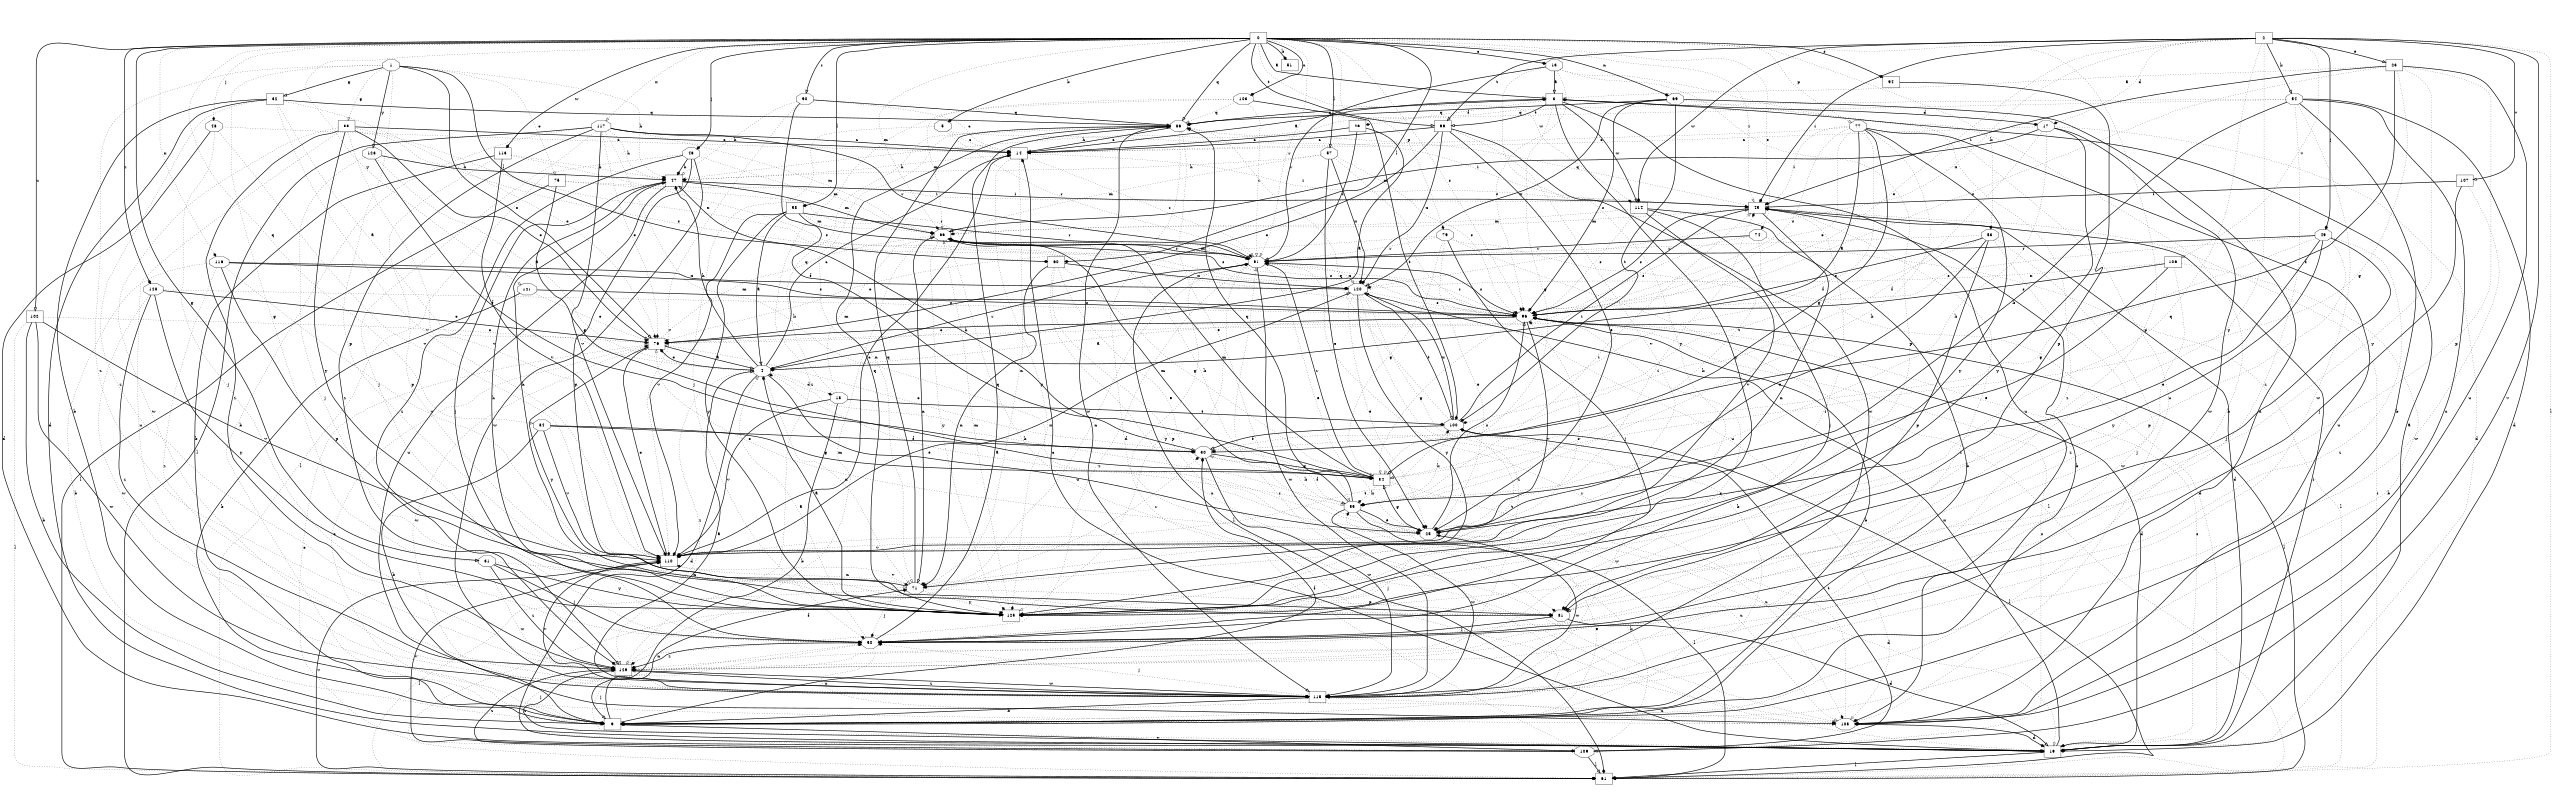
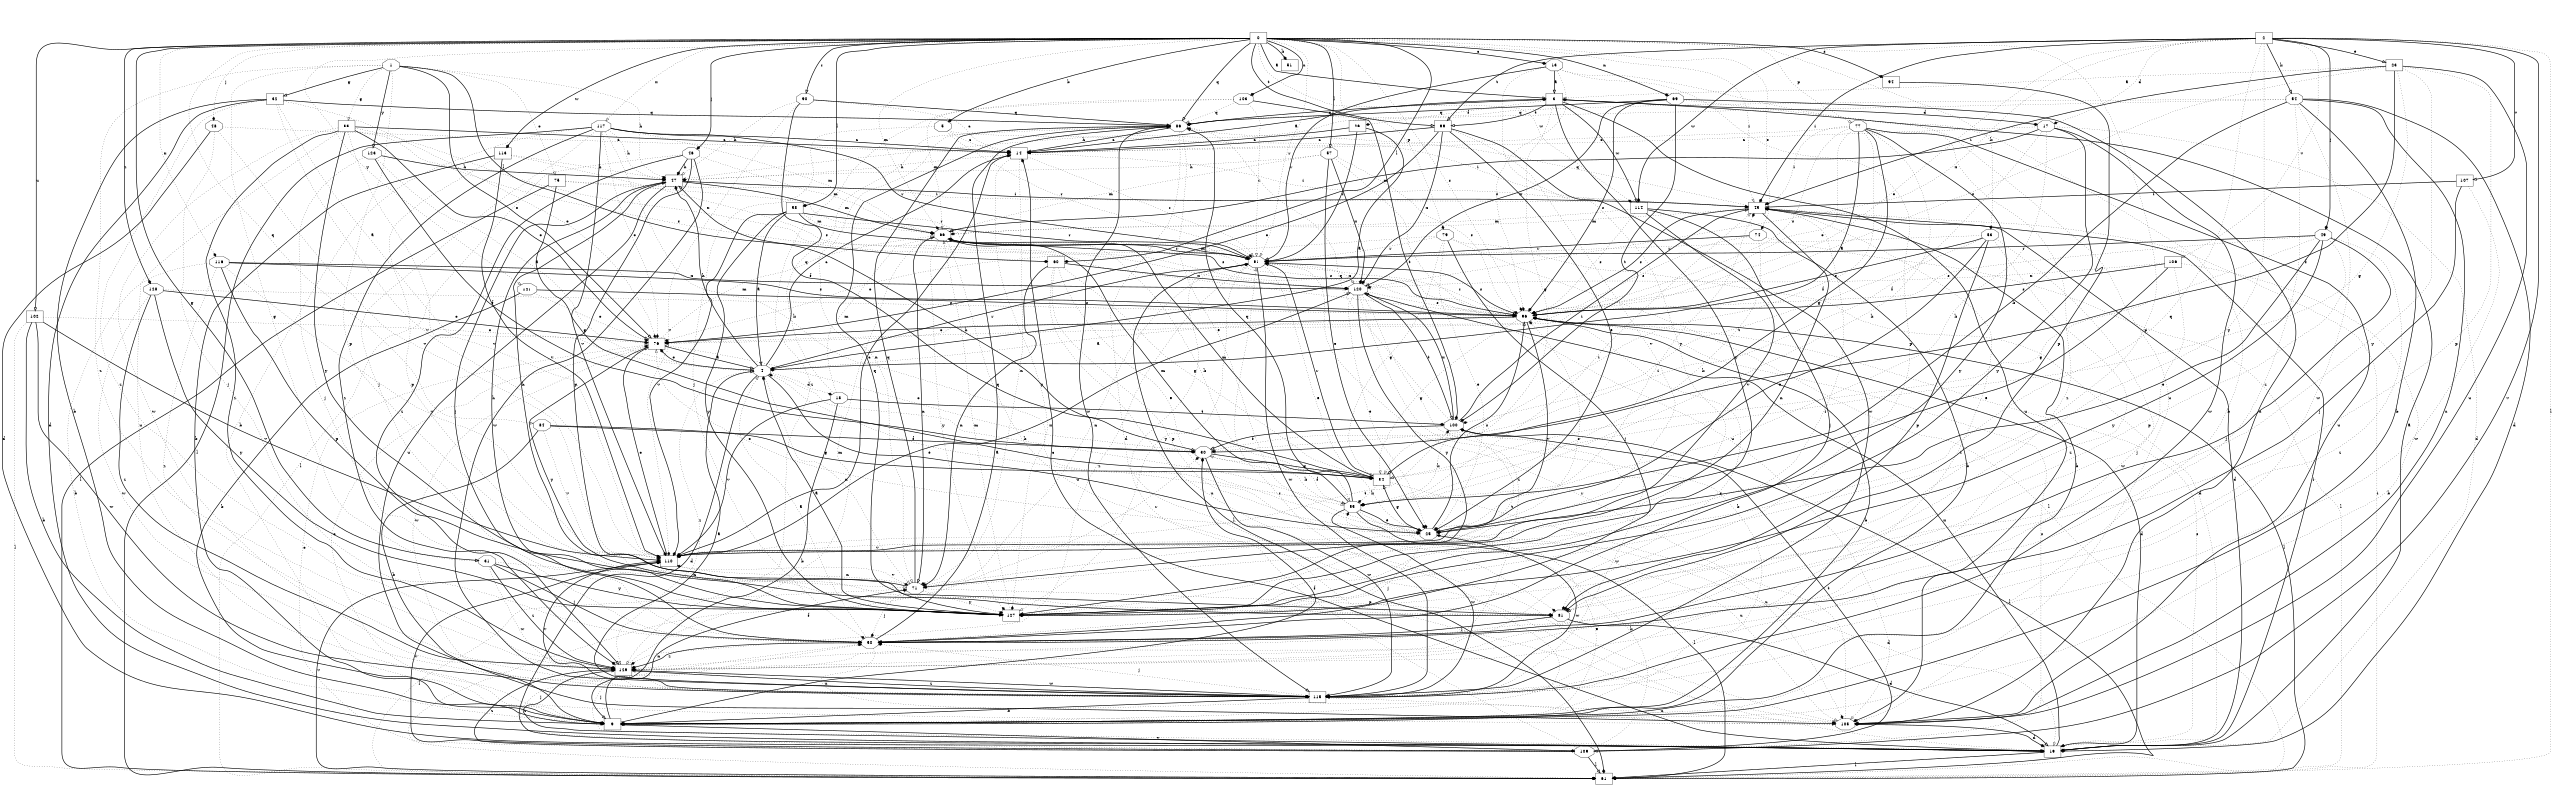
(577, 521) -> (577, 521)
(1011, 616) -> (1011, 616)
